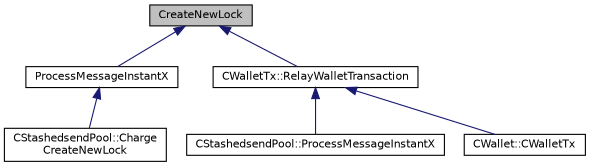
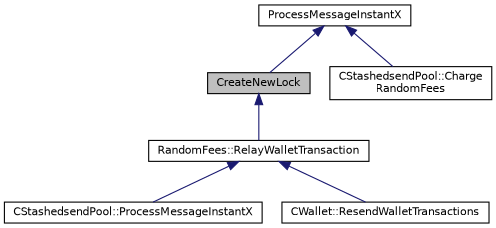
(147, 49) -> (292, 53)
(316, 77) -> (259, 151)
(85, 145) -> (411, 83)
(525, 145) -> (385, 213)
